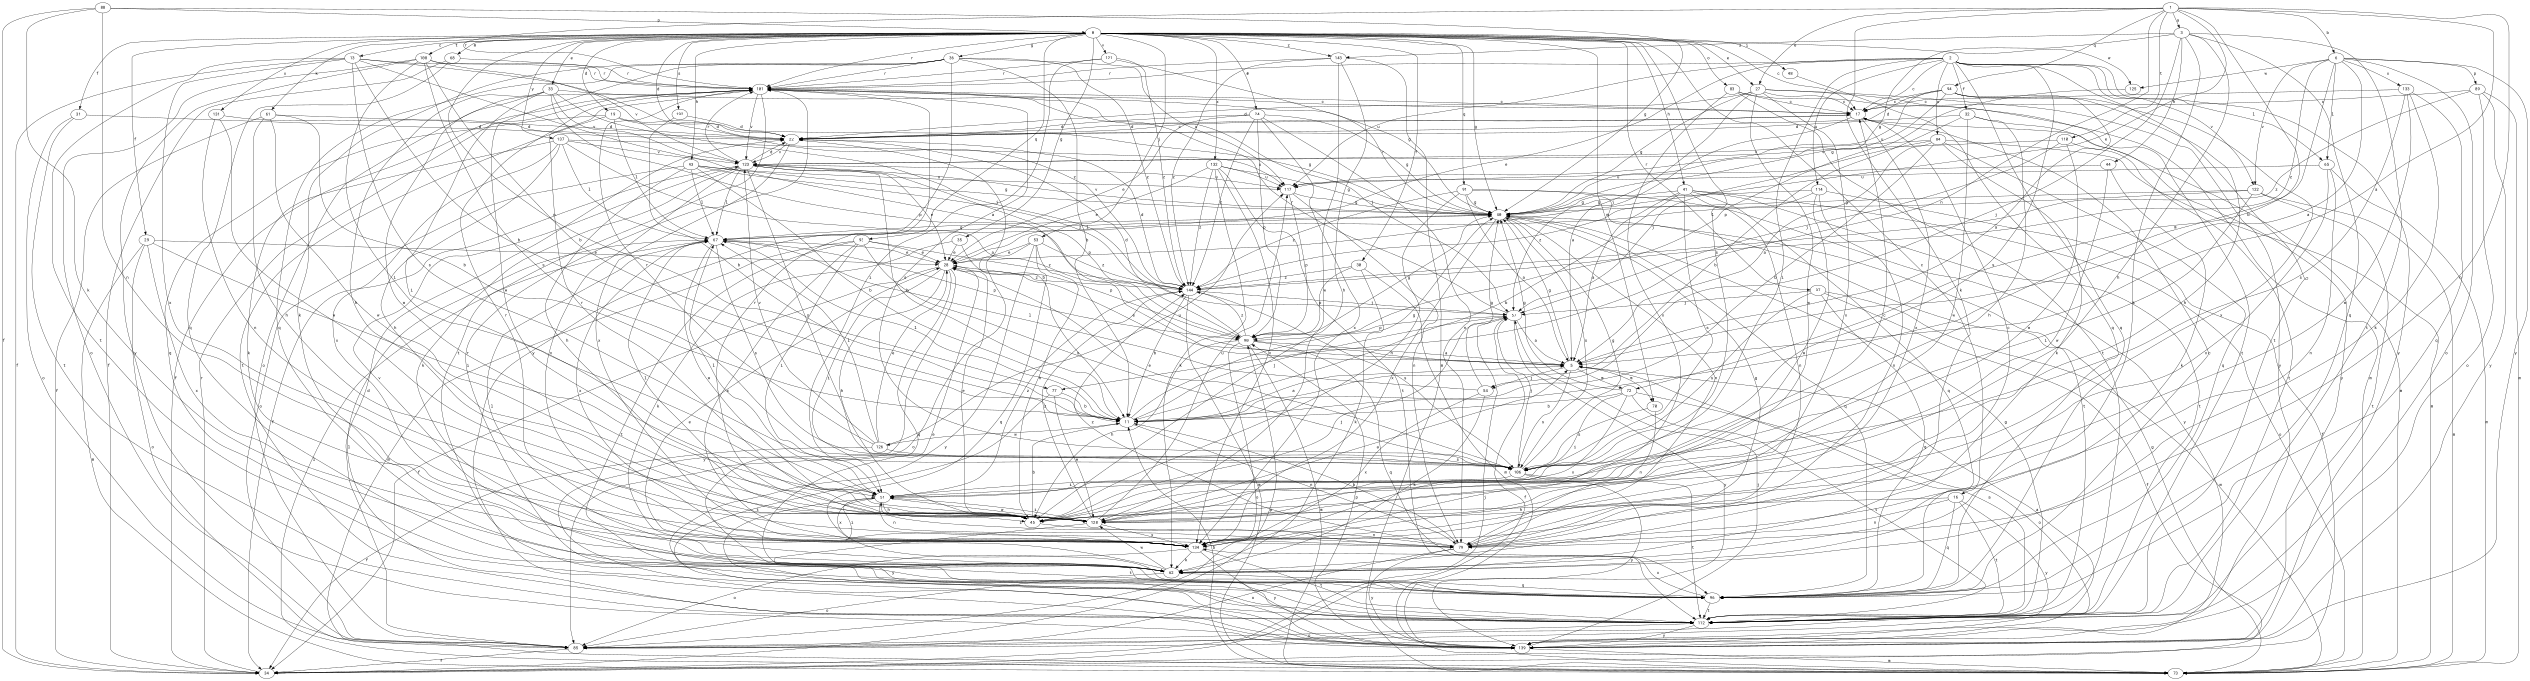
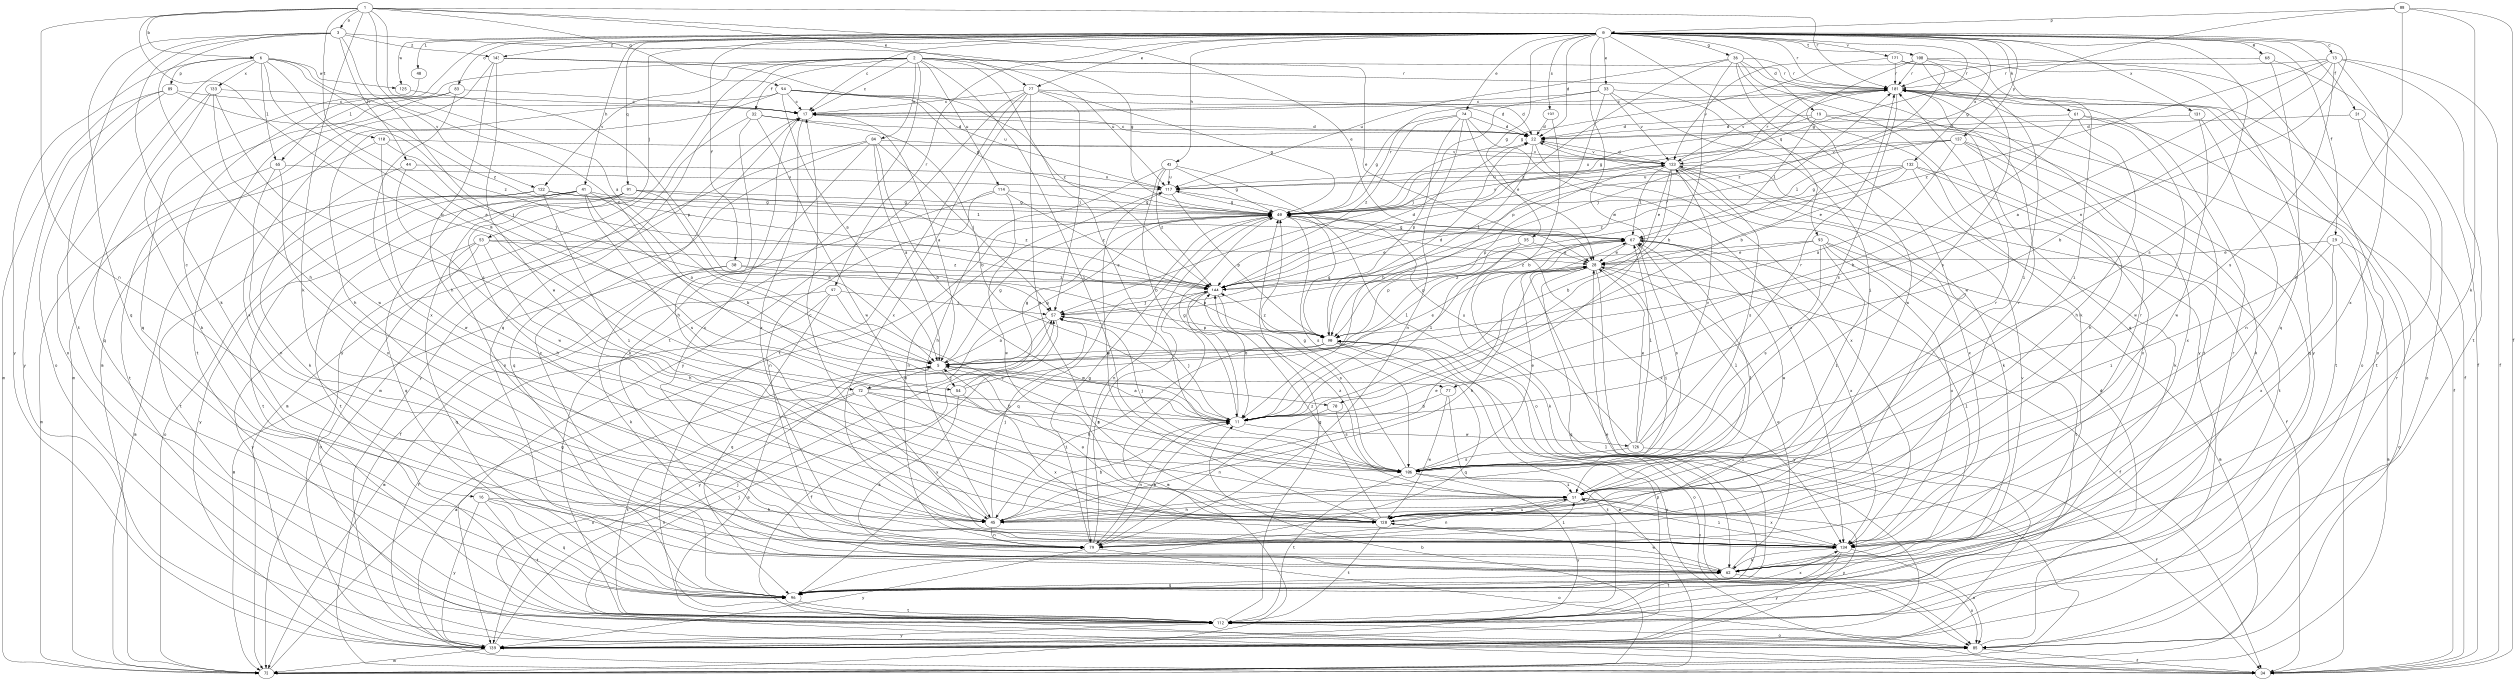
(700, 202) -> none
(511, 417) -> none
